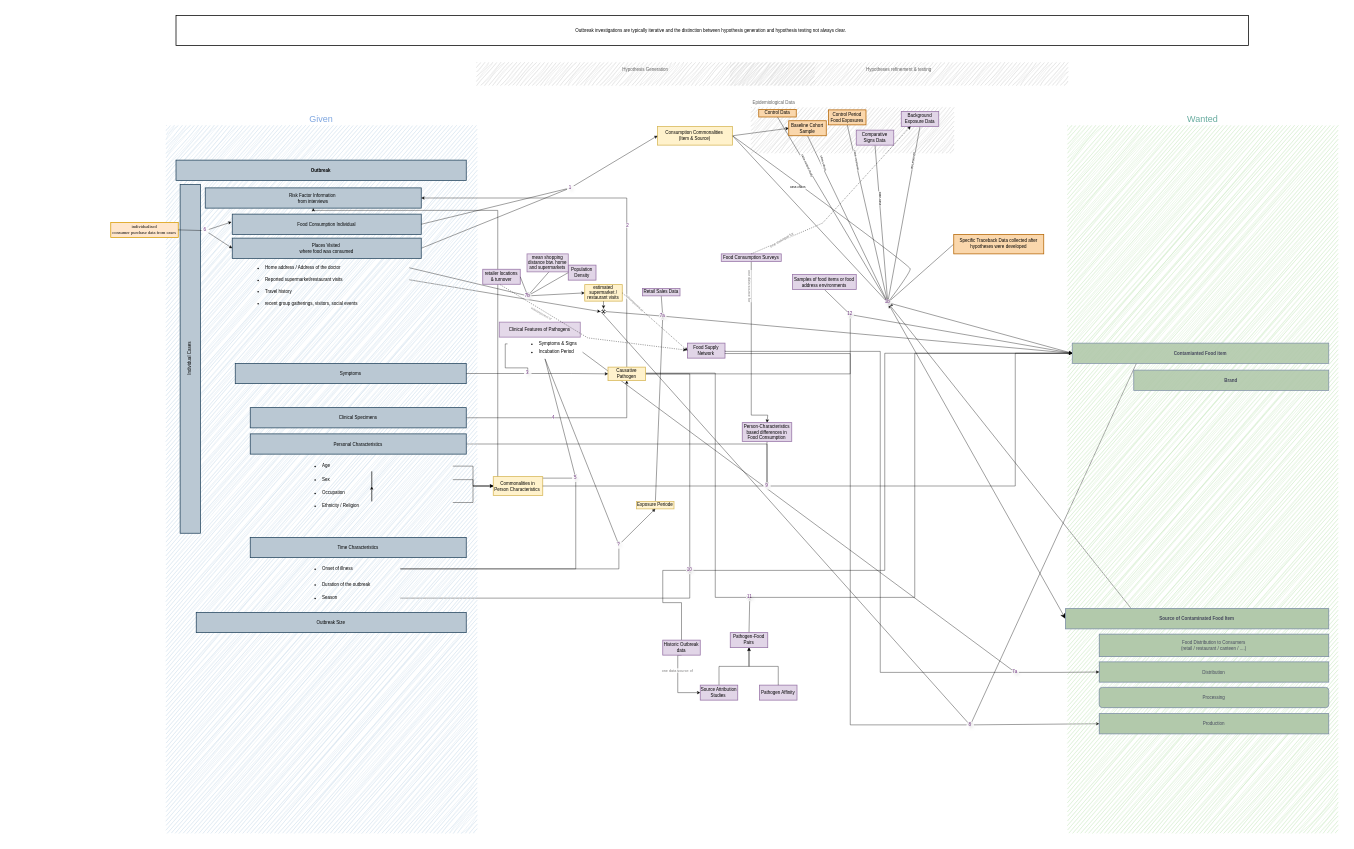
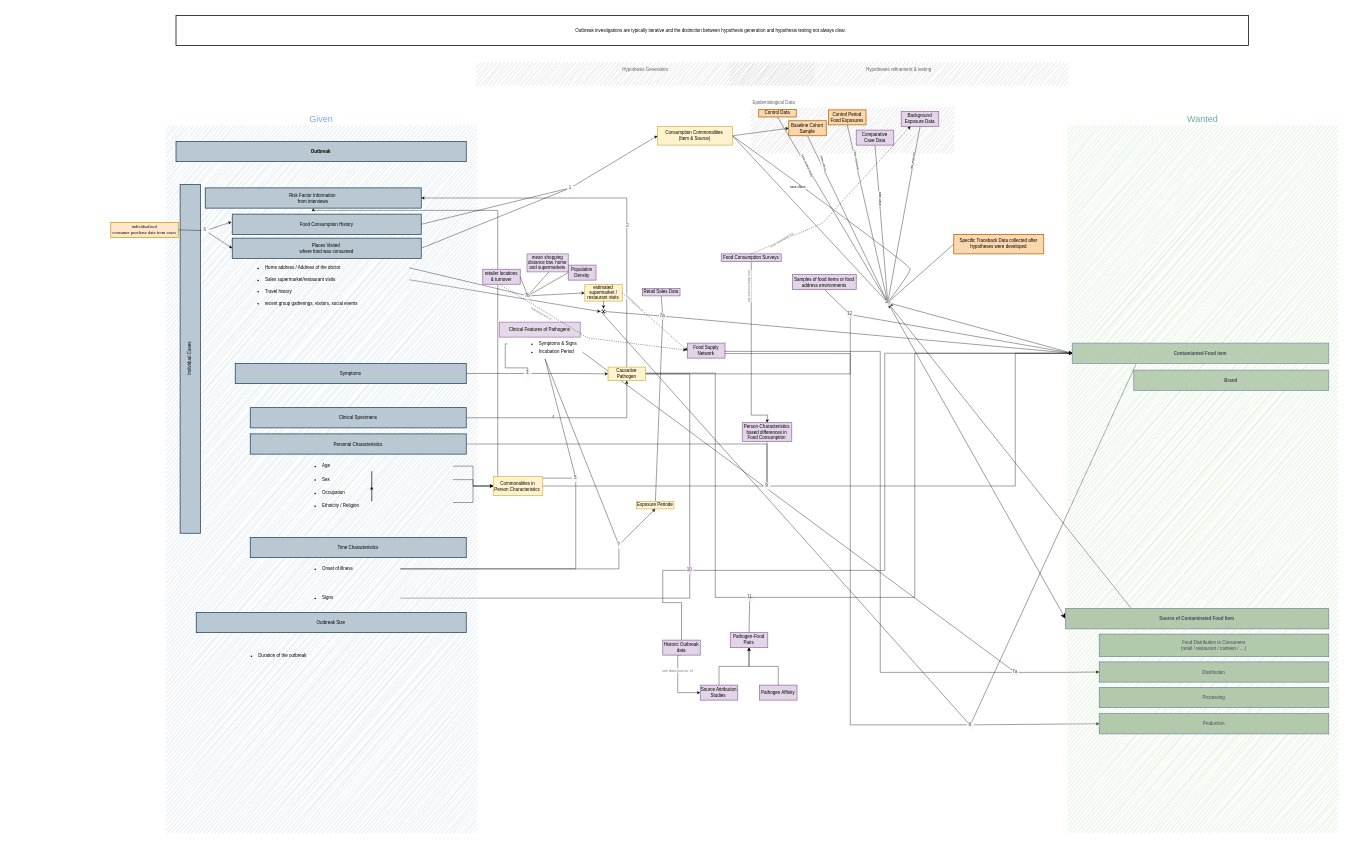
(875, 138) -> (875, 138)
(321, 170) -> (321, 152)
(327, 225) -> (327, 225)
(281, 280) -> (276, 280)
(345, 585) -> (282, 656)
(300, 598) -> (298, 598)
(1214, 698) -> (1214, 698)
